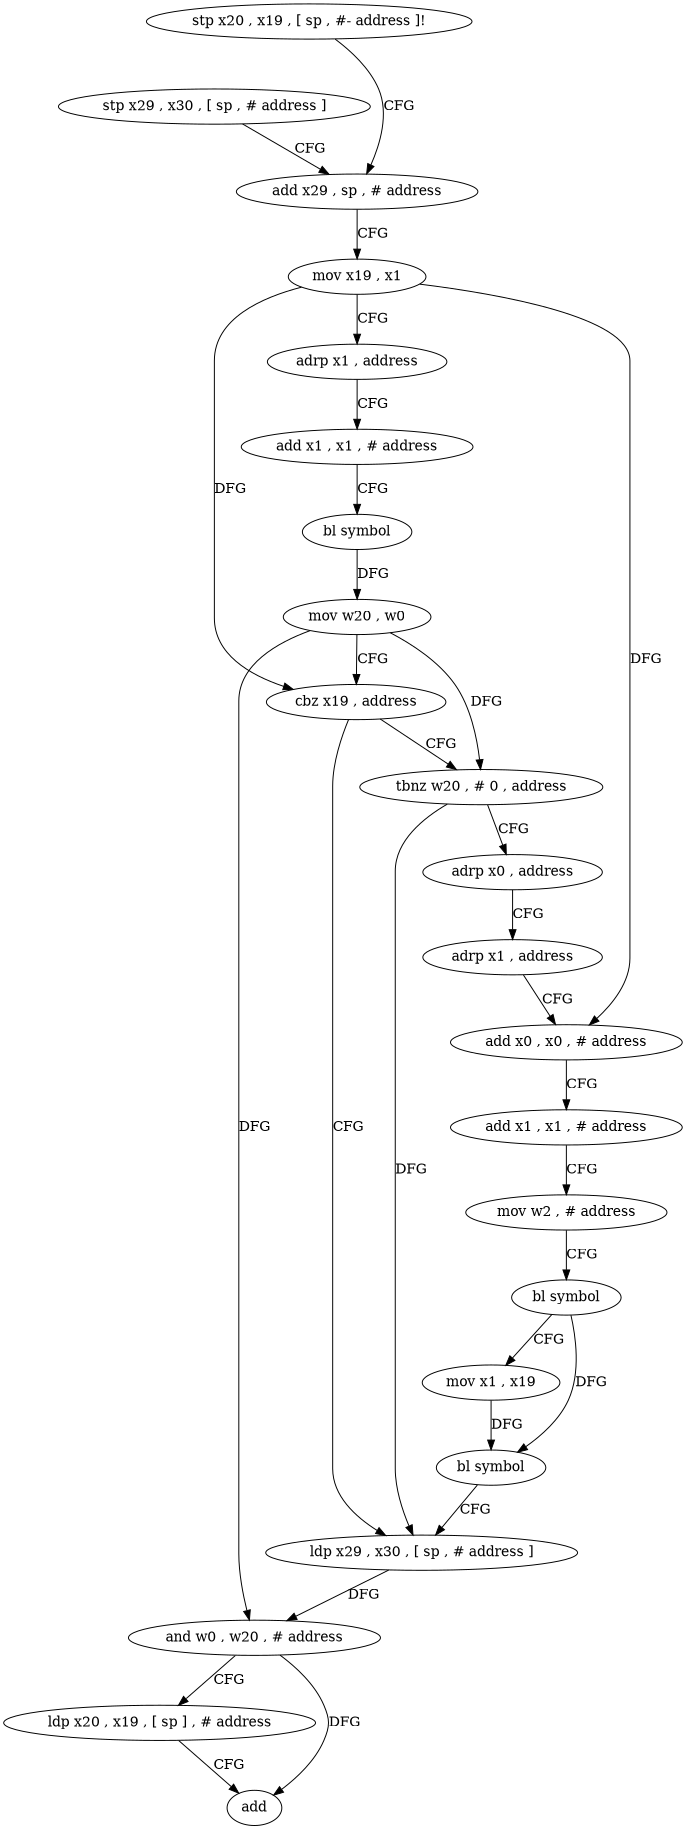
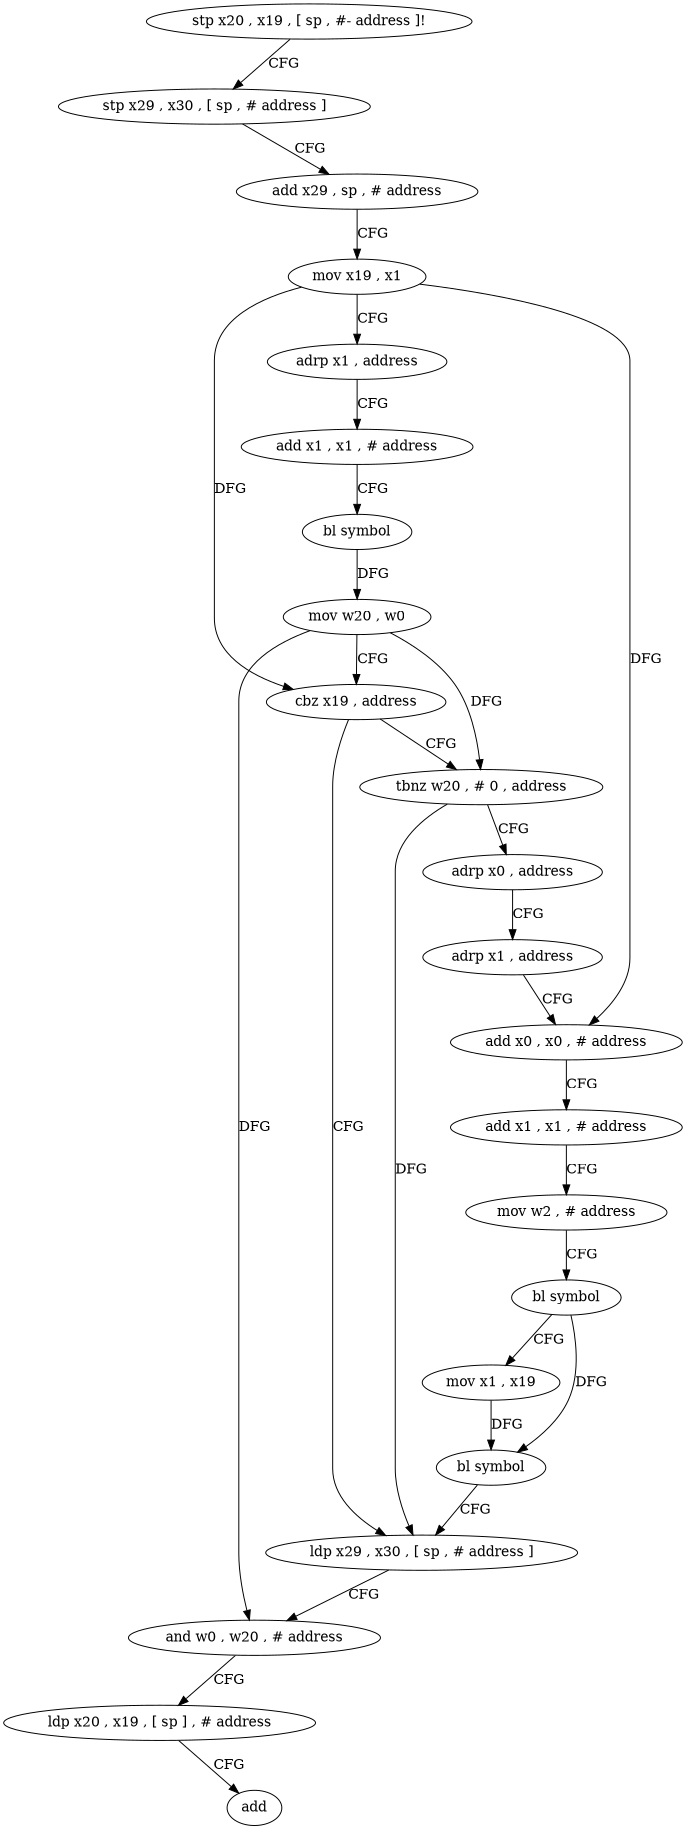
(380, 94) -> (265, 61)
(364, 1595) -> (364, 1595)
(328, 1722) -> none
